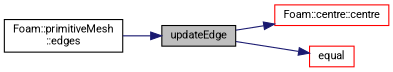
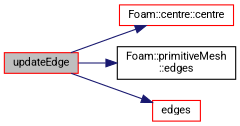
(137, 36) -> (92, 63)
(199, 36) -> (41, 63)
(332, 56) -> (176, 111)
